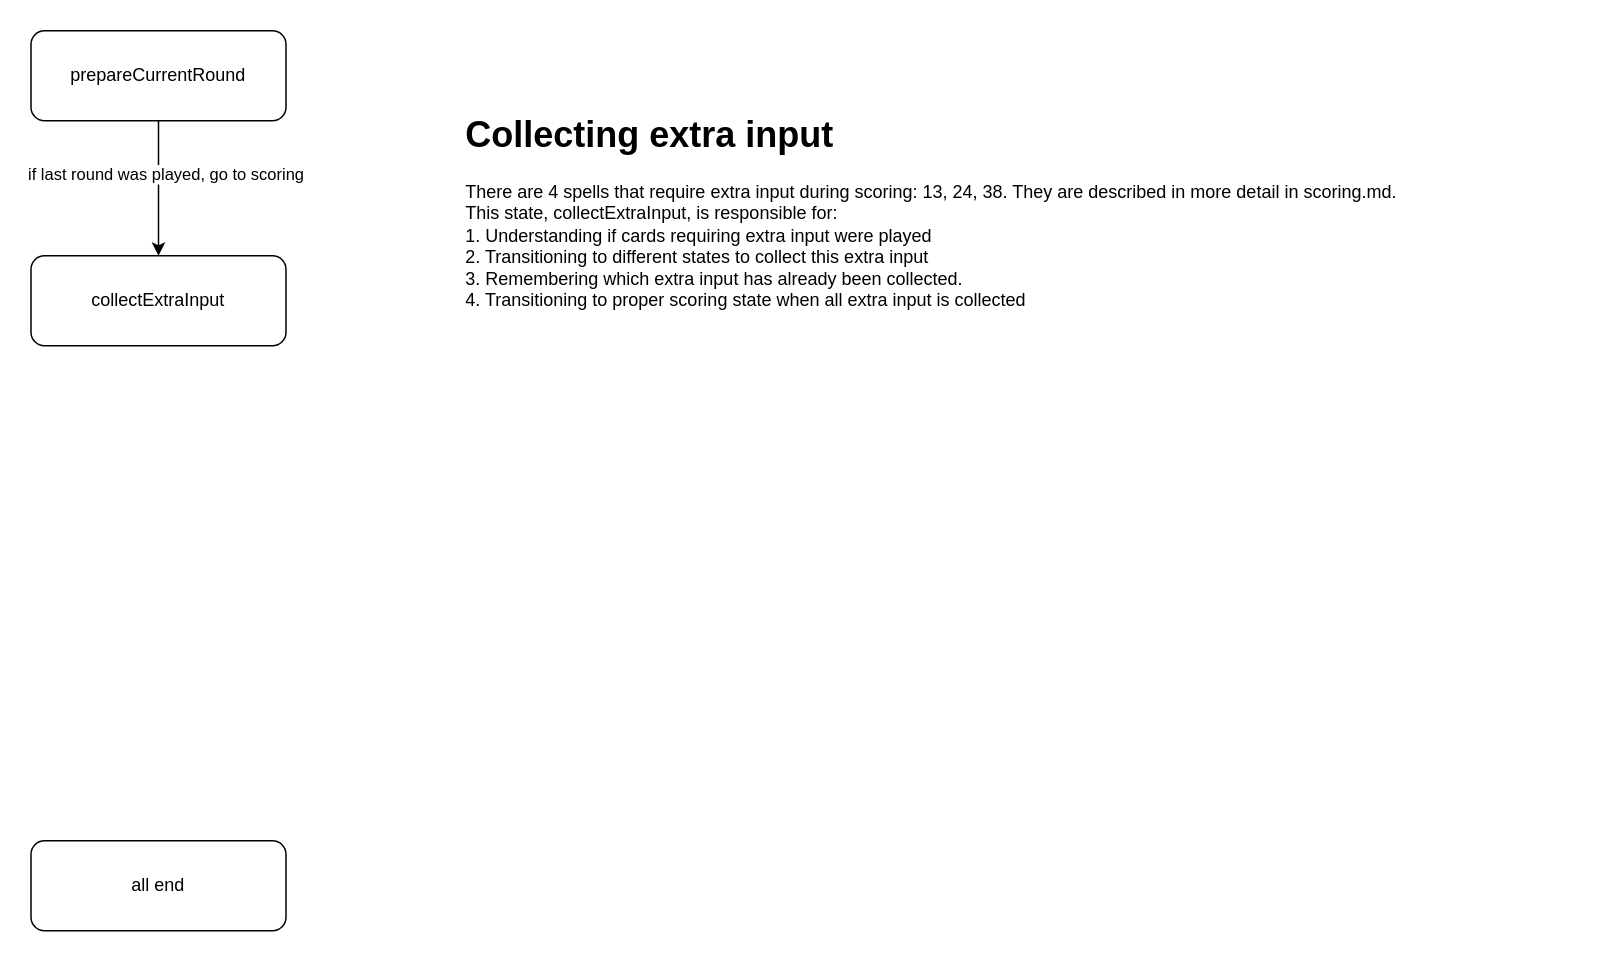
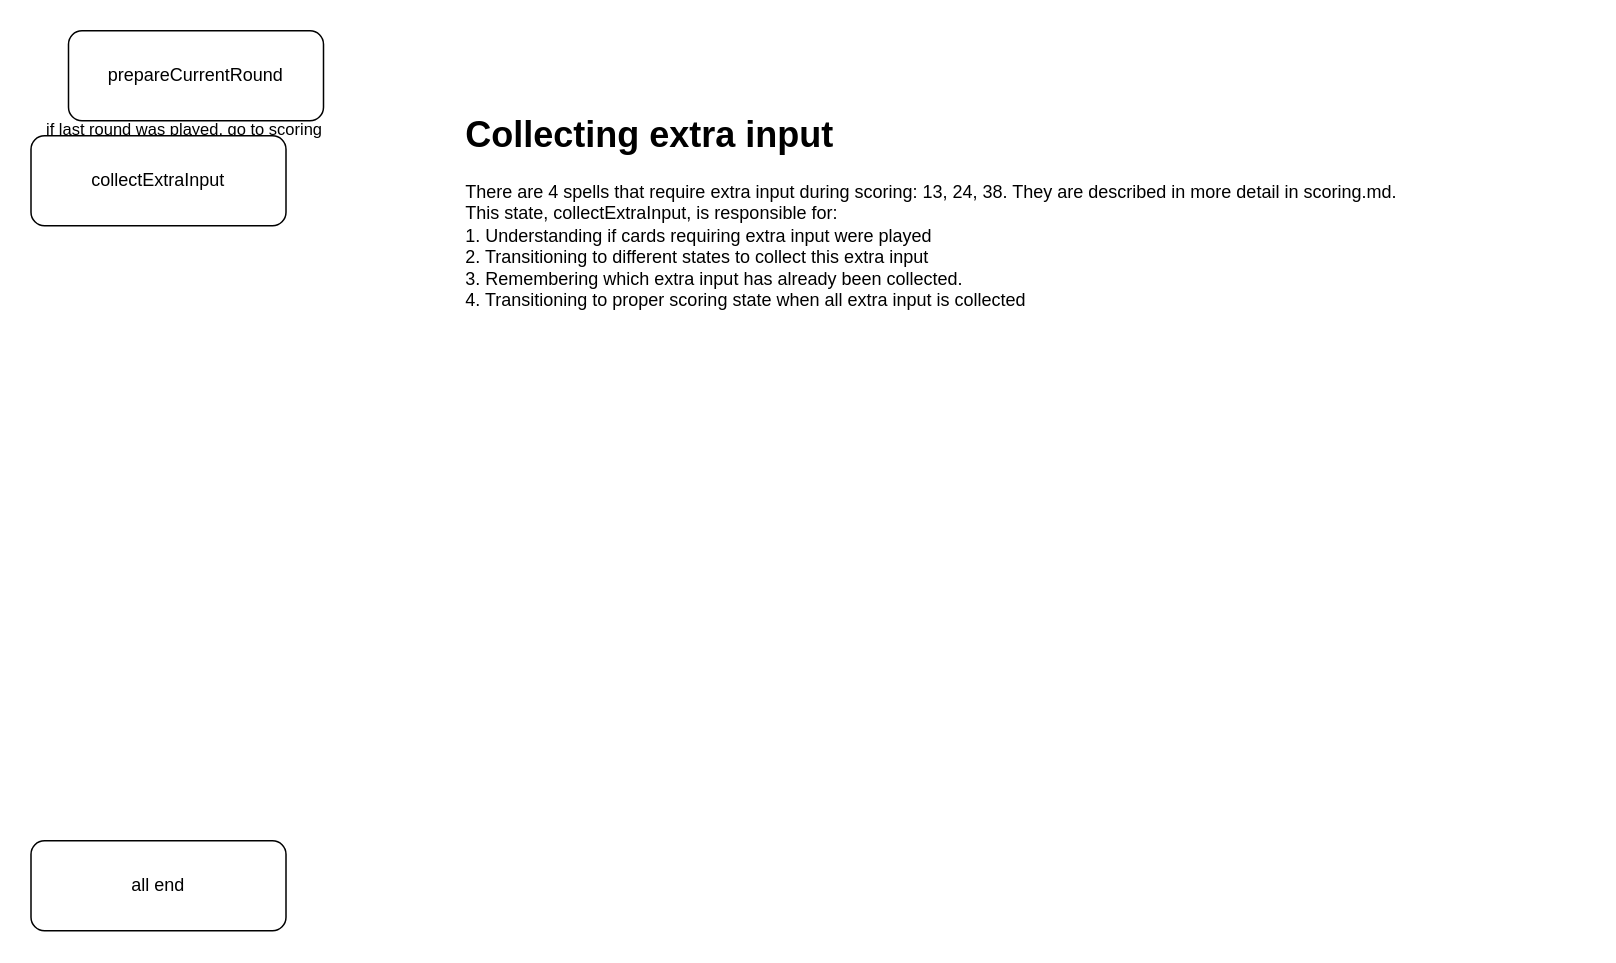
(158, 76) -> (196, 76)
(158, 301) -> (158, 181)
